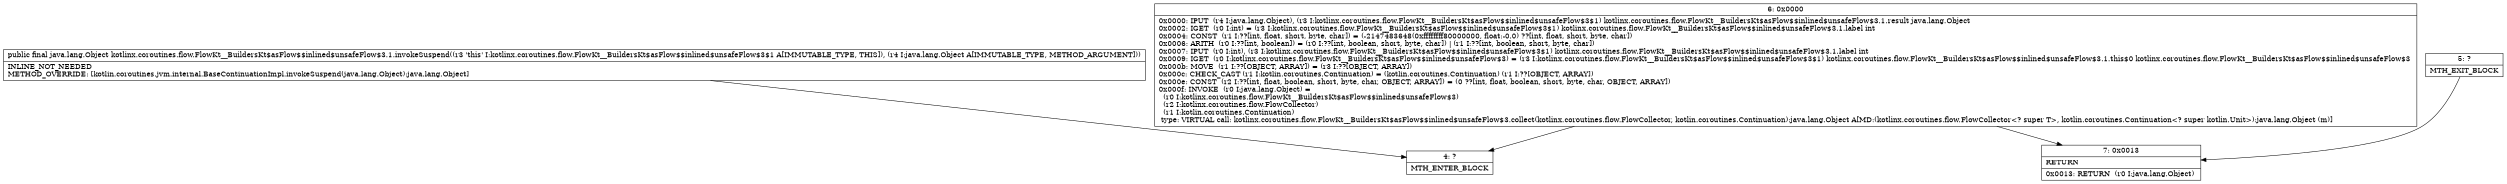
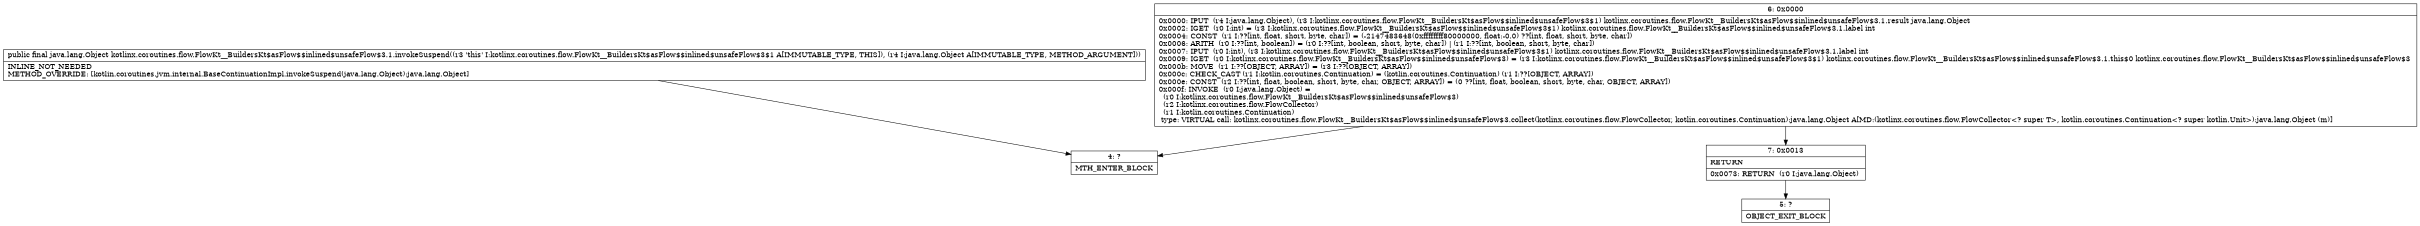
(2464, 71) -> (1786, 216)
(2347, 147) -> (1786, 187)
(2121, 174) -> (1786, 174)
